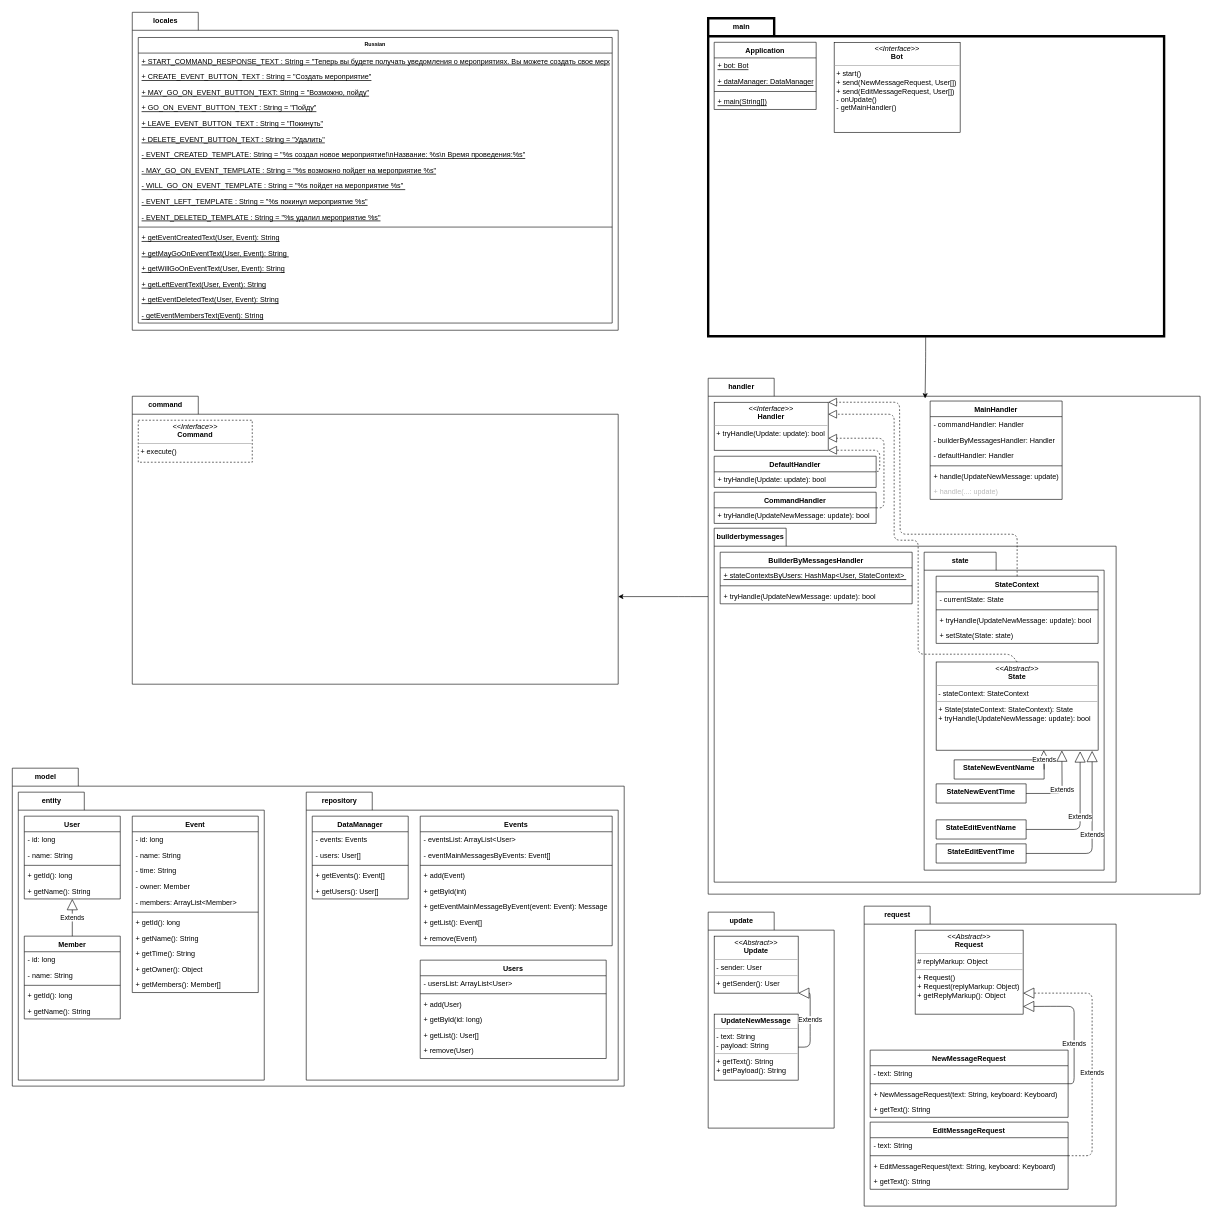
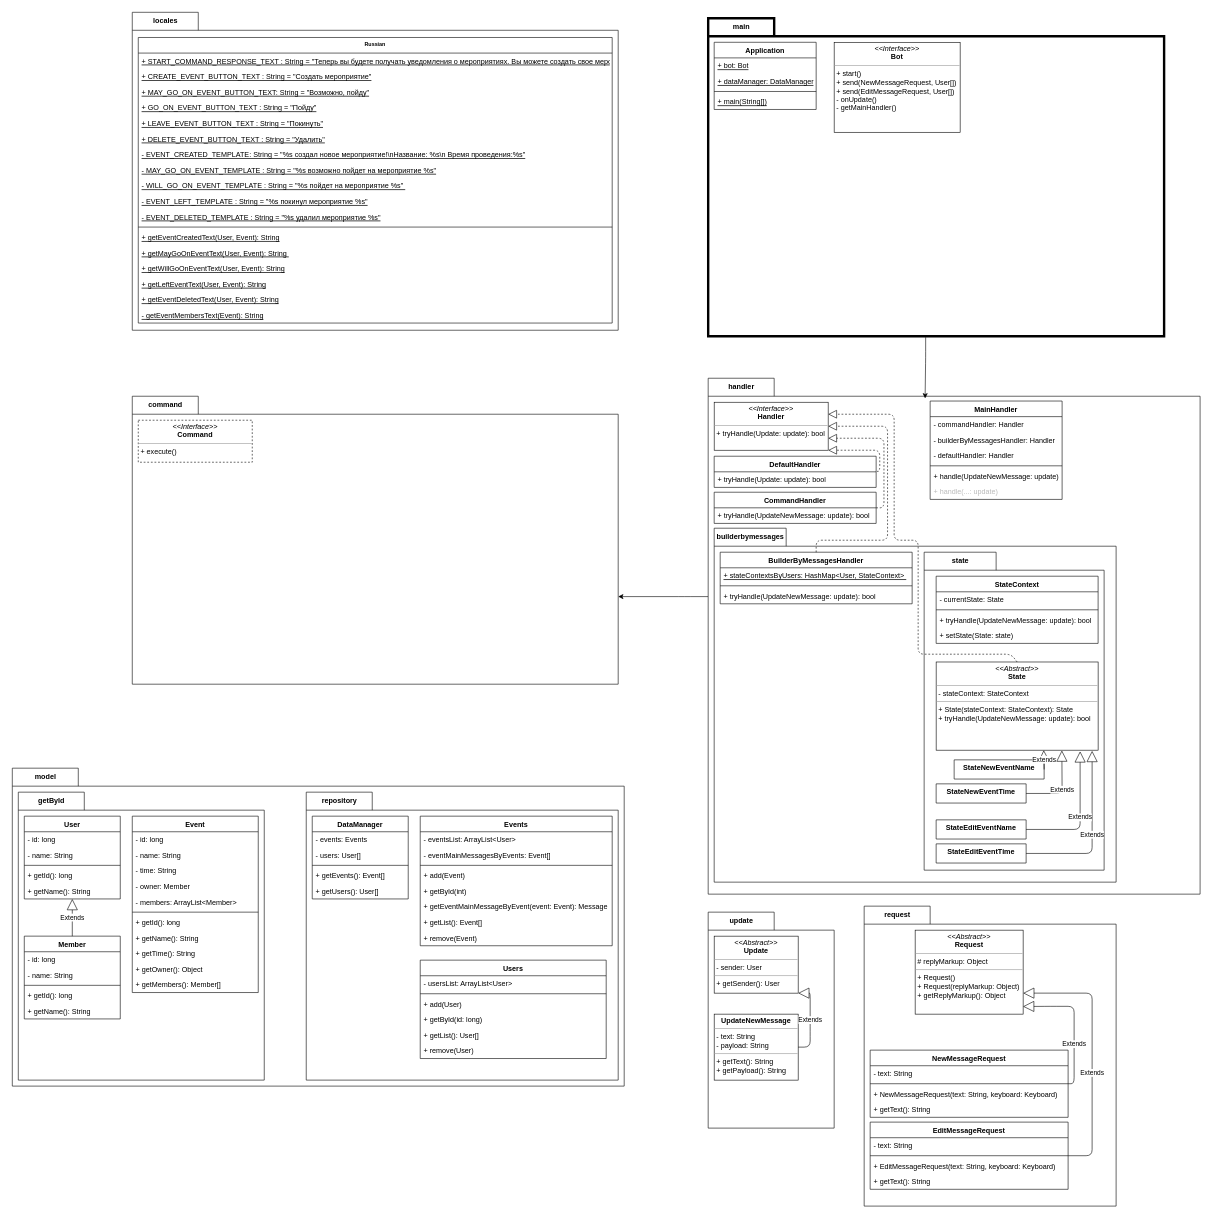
none -> (888, 499)
(900, 516) -> none
(52, 801) -> (52, 801)
(1092, 1057) -> (1092, 1057)
